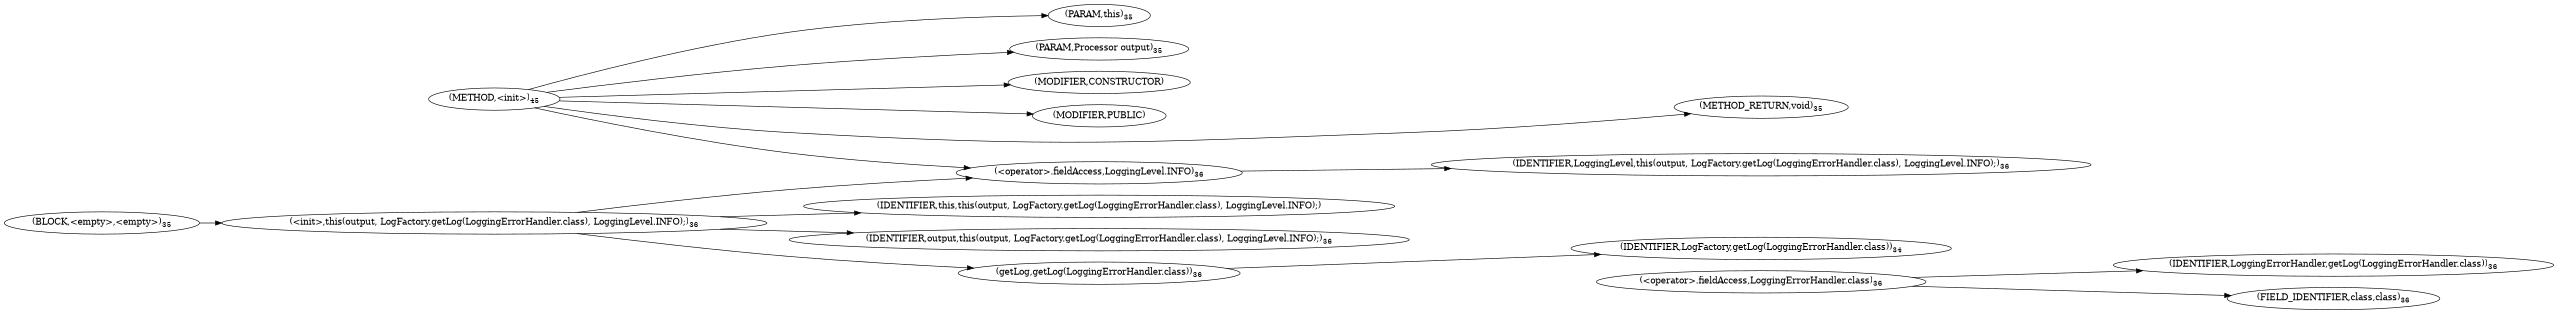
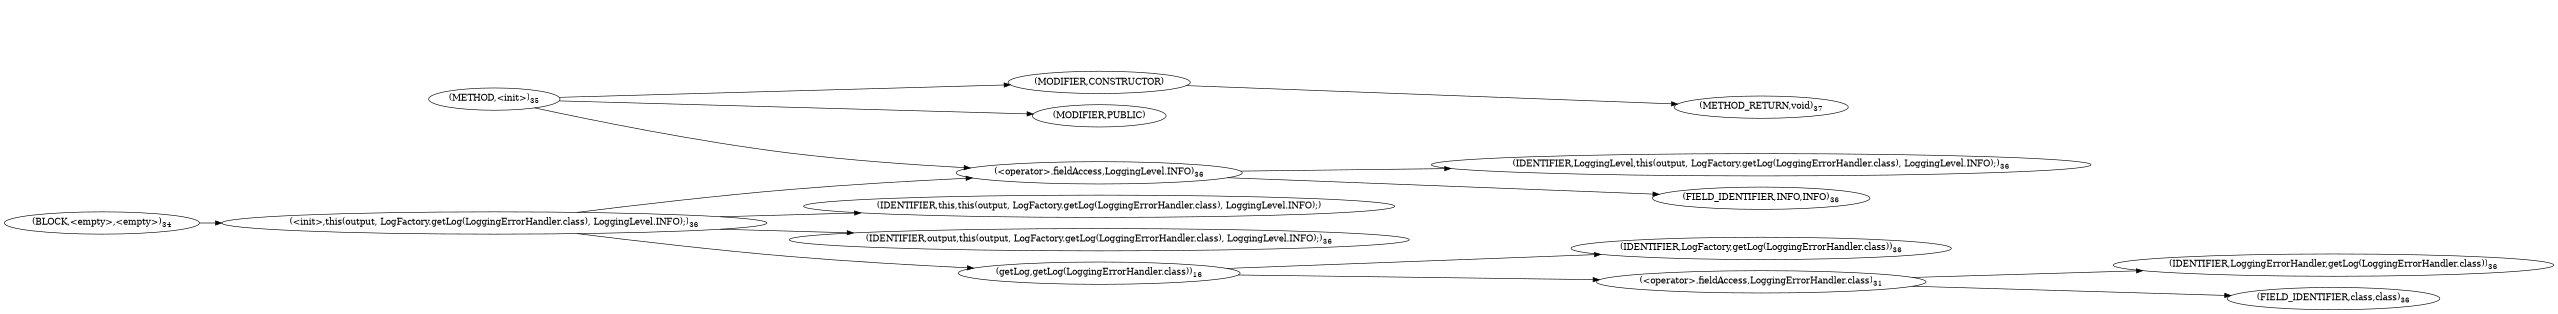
(1099, 15) -> none
(1099, 49) -> none
(535, 98) -> (535, 98)
(1818, 106) -> (1818, 106)
(1114, 142) -> (1429, 95)
none -> (1761, 198)
(167, 222) -> (167, 222)
(1897, 247) -> (1897, 247)
(1198, 272) -> (1198, 272)
none -> (1416, 277)
(1878, 281) -> (1878, 281)
